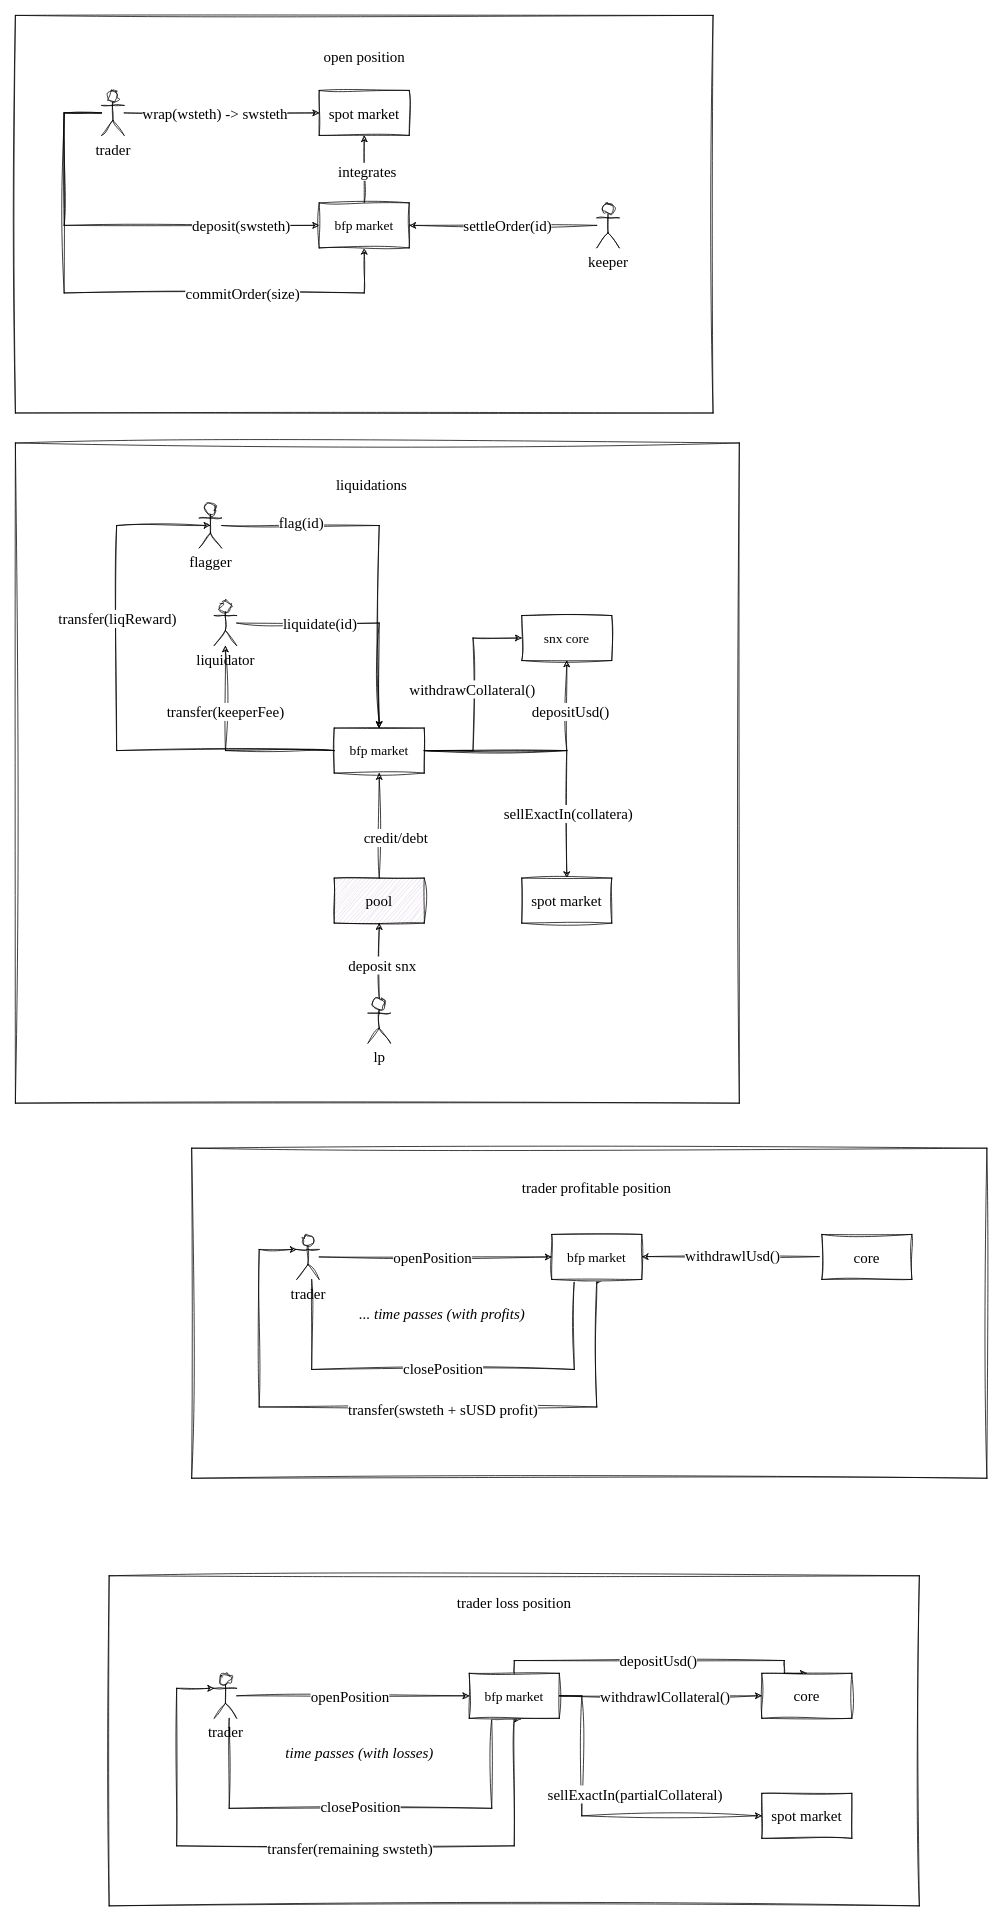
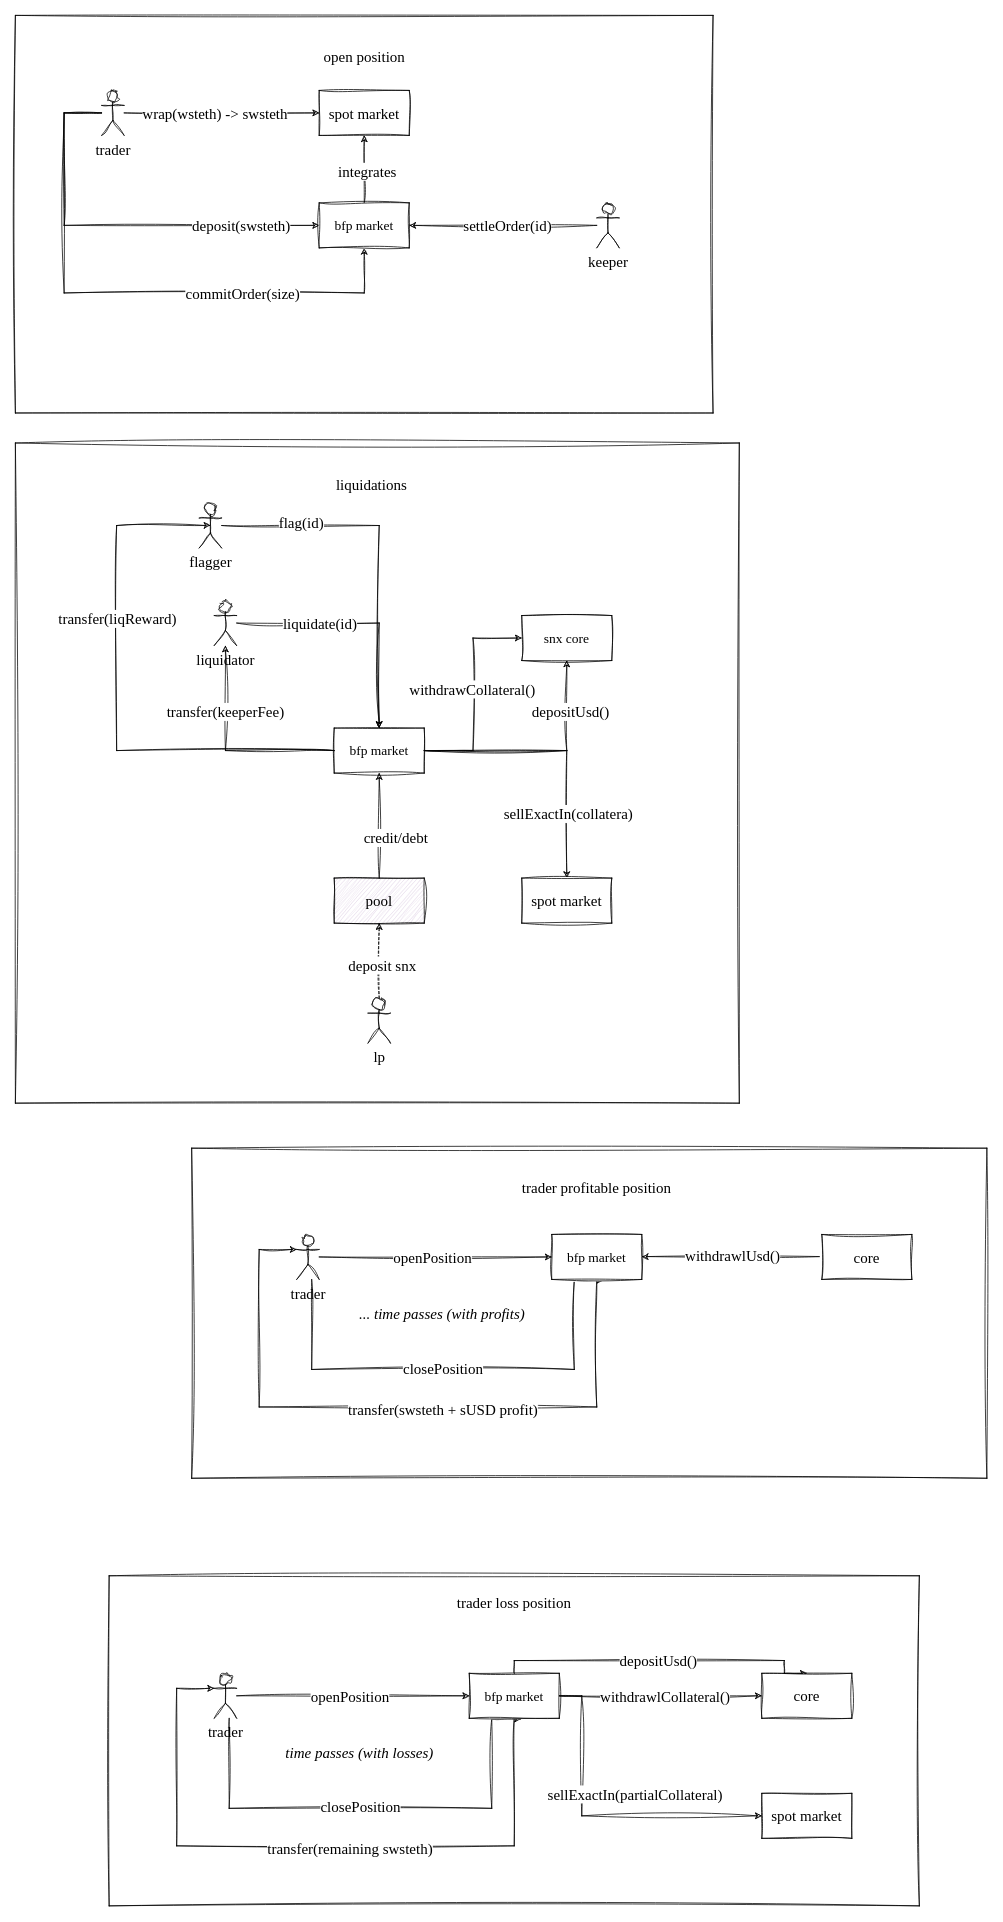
(379, 943) -> (379, 943)
